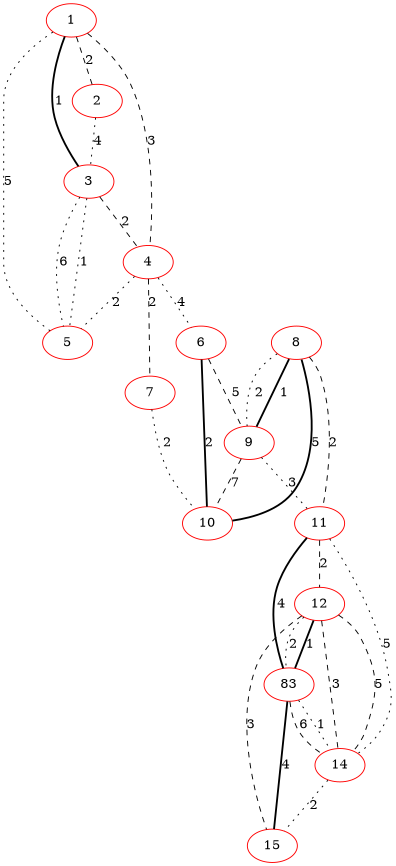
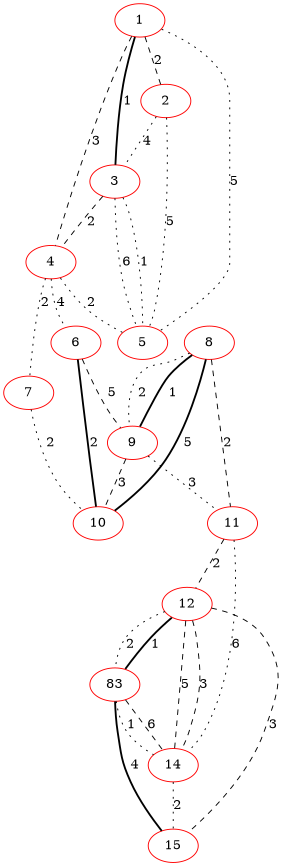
none -> (165, 223)
(149, 327) -> (35, 327)
(235, 483) -> (122, 483)
(274, 599) -> none
(387, 644) -> (236, 644)
